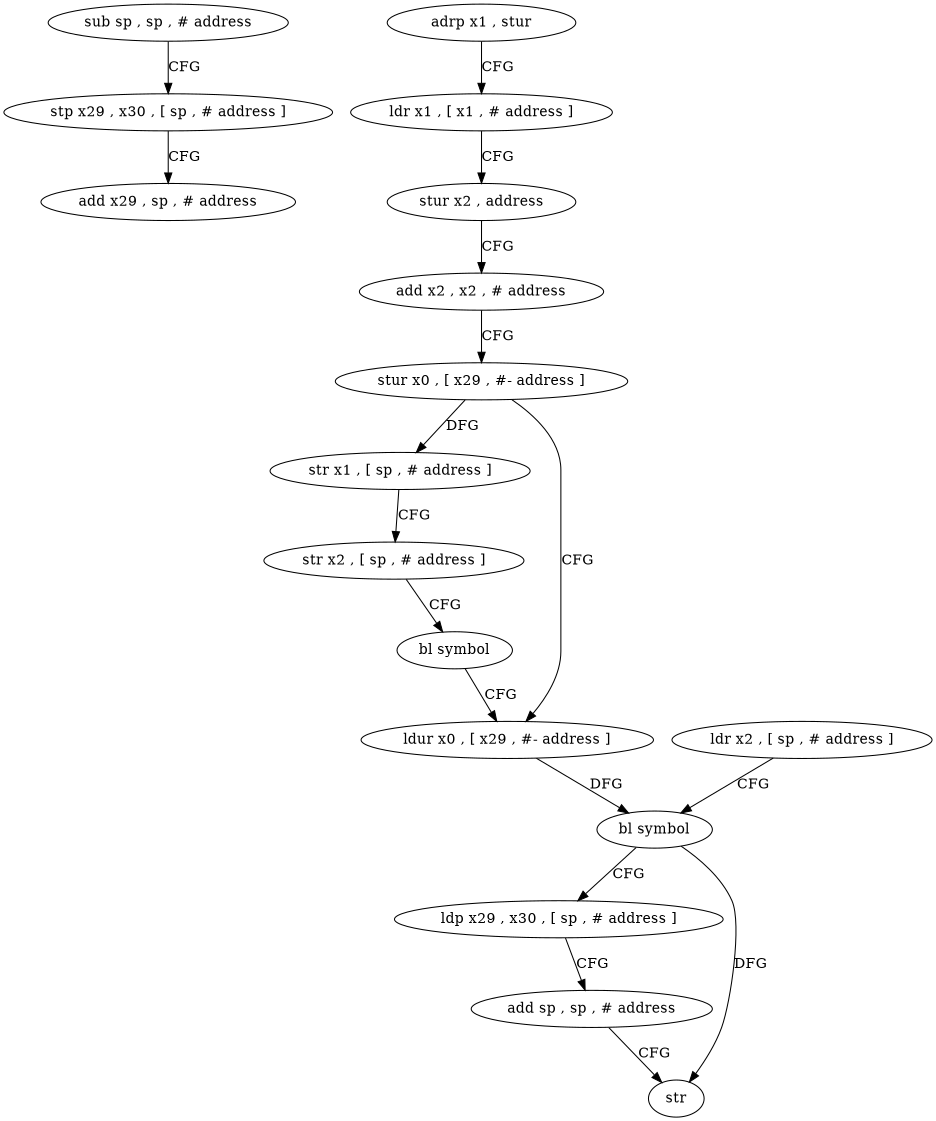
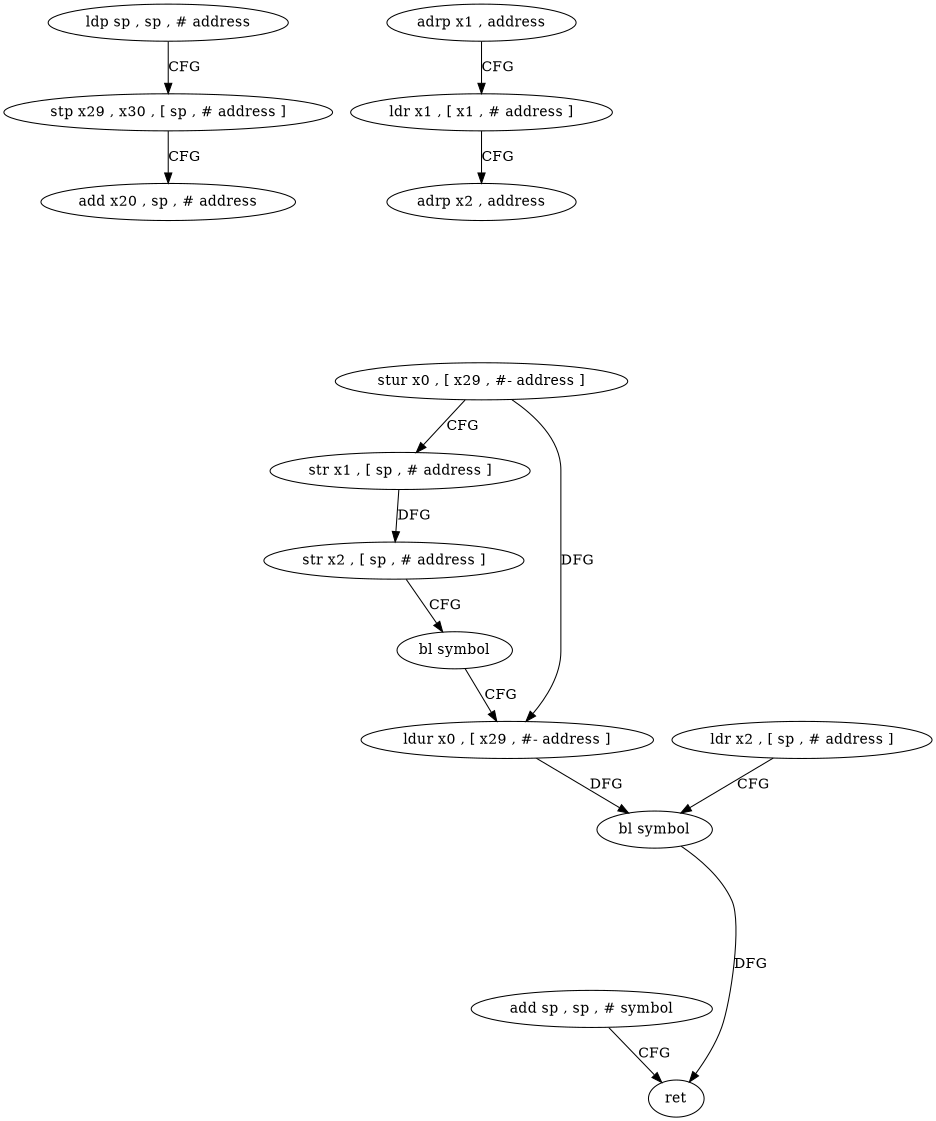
(168, 23) -> (168, 23)
(482, 23) -> (482, 23)
(168, 202) -> (168, 202)
(482, 202) -> (482, 202)
(482, 292) -> none
(463, 426) -> (463, 426)
(415, 516) -> (415, 516)
(578, 561) -> (578, 561)
(559, 919) -> none
(592, 1009) -> (592, 1009)
(676, 1099) -> (676, 1099)
